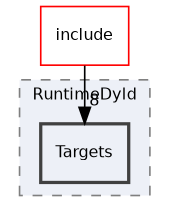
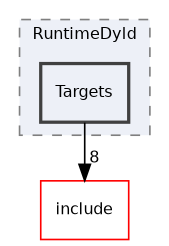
(85, 90) -> (85, 146)
